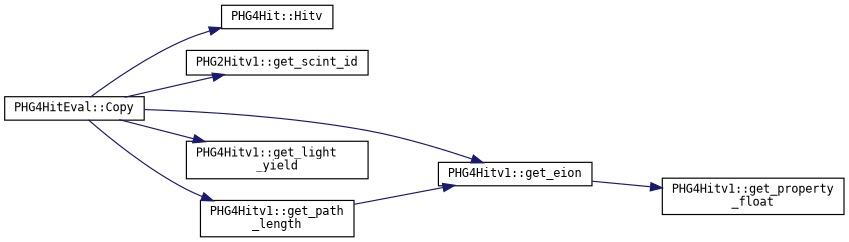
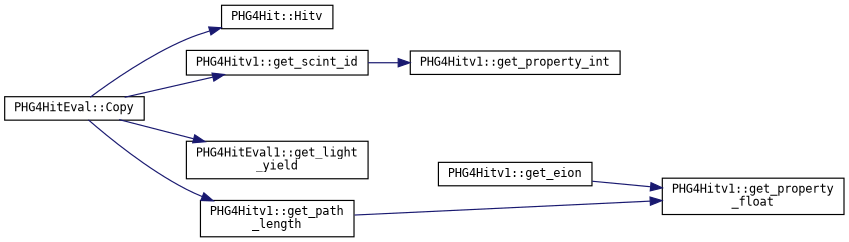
(277, 63) -> (277, 63)
none -> (515, 63)
(310, 122) -> none
(277, 160) -> (277, 160)
(399, 196) -> (502, 208)
